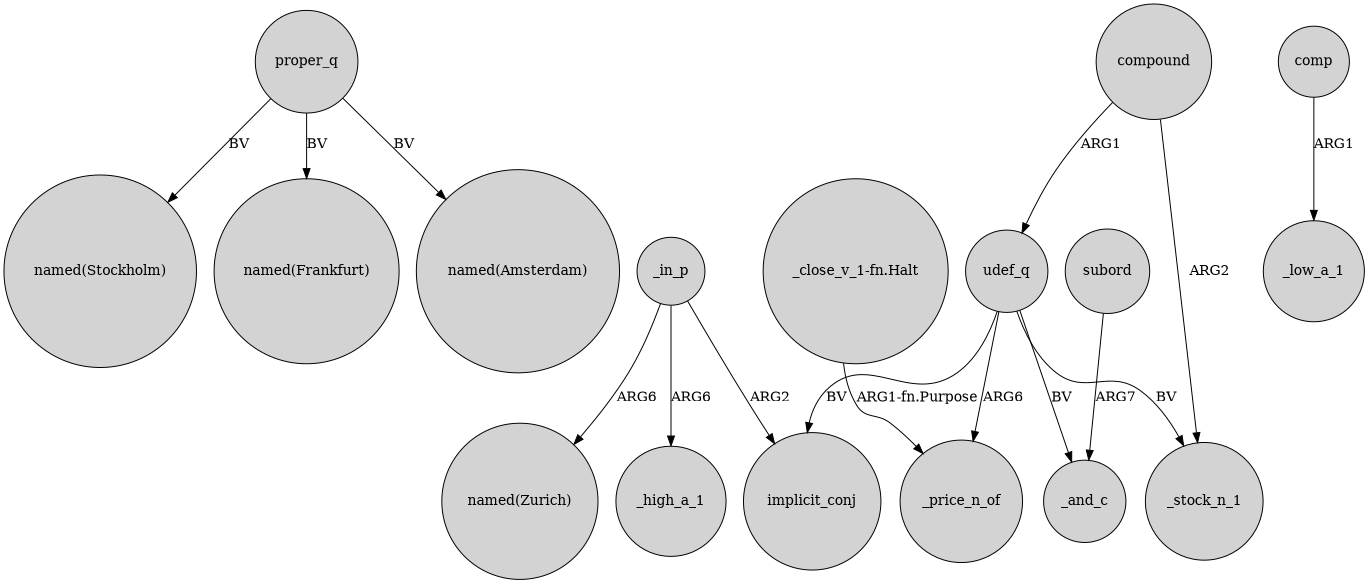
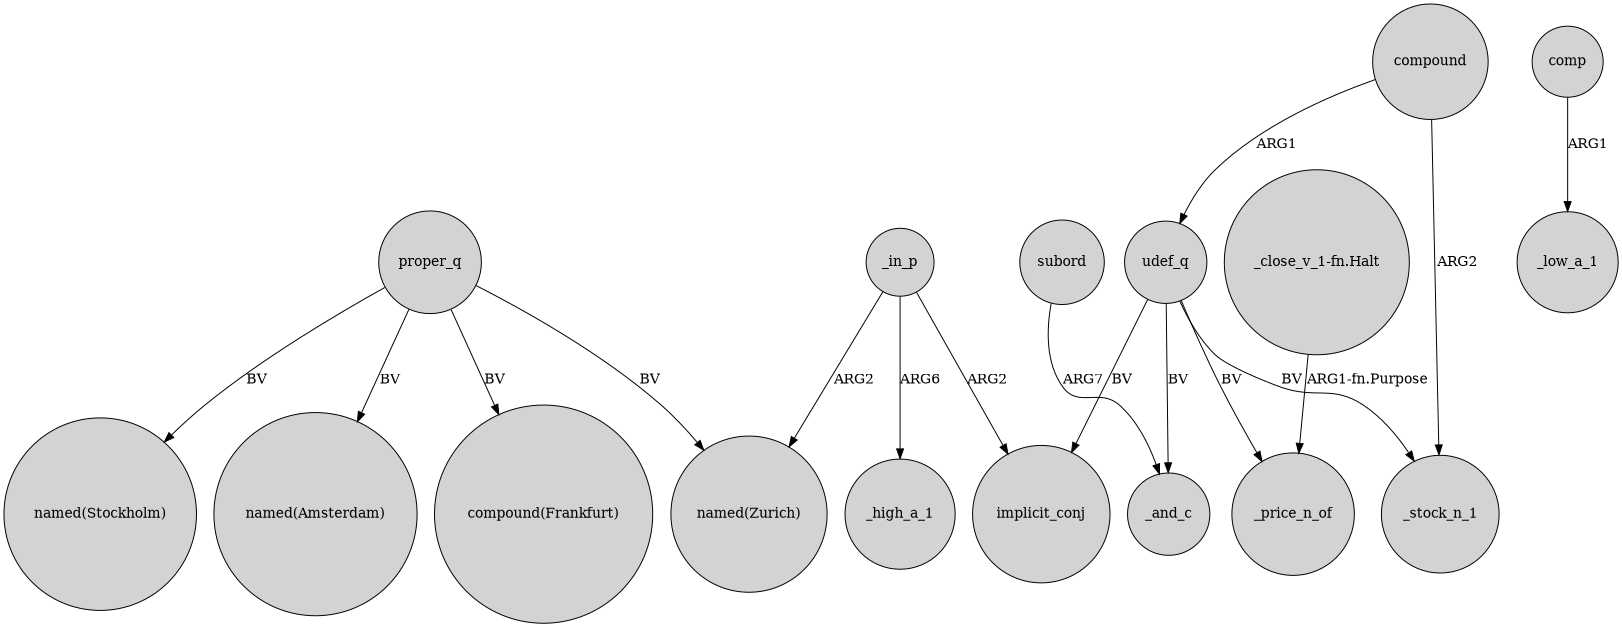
(307, 271) -> (544, 514)
none -> (594, 354)
(637, 398) -> (854, 380)
(1003, 398) -> (1231, 380)
